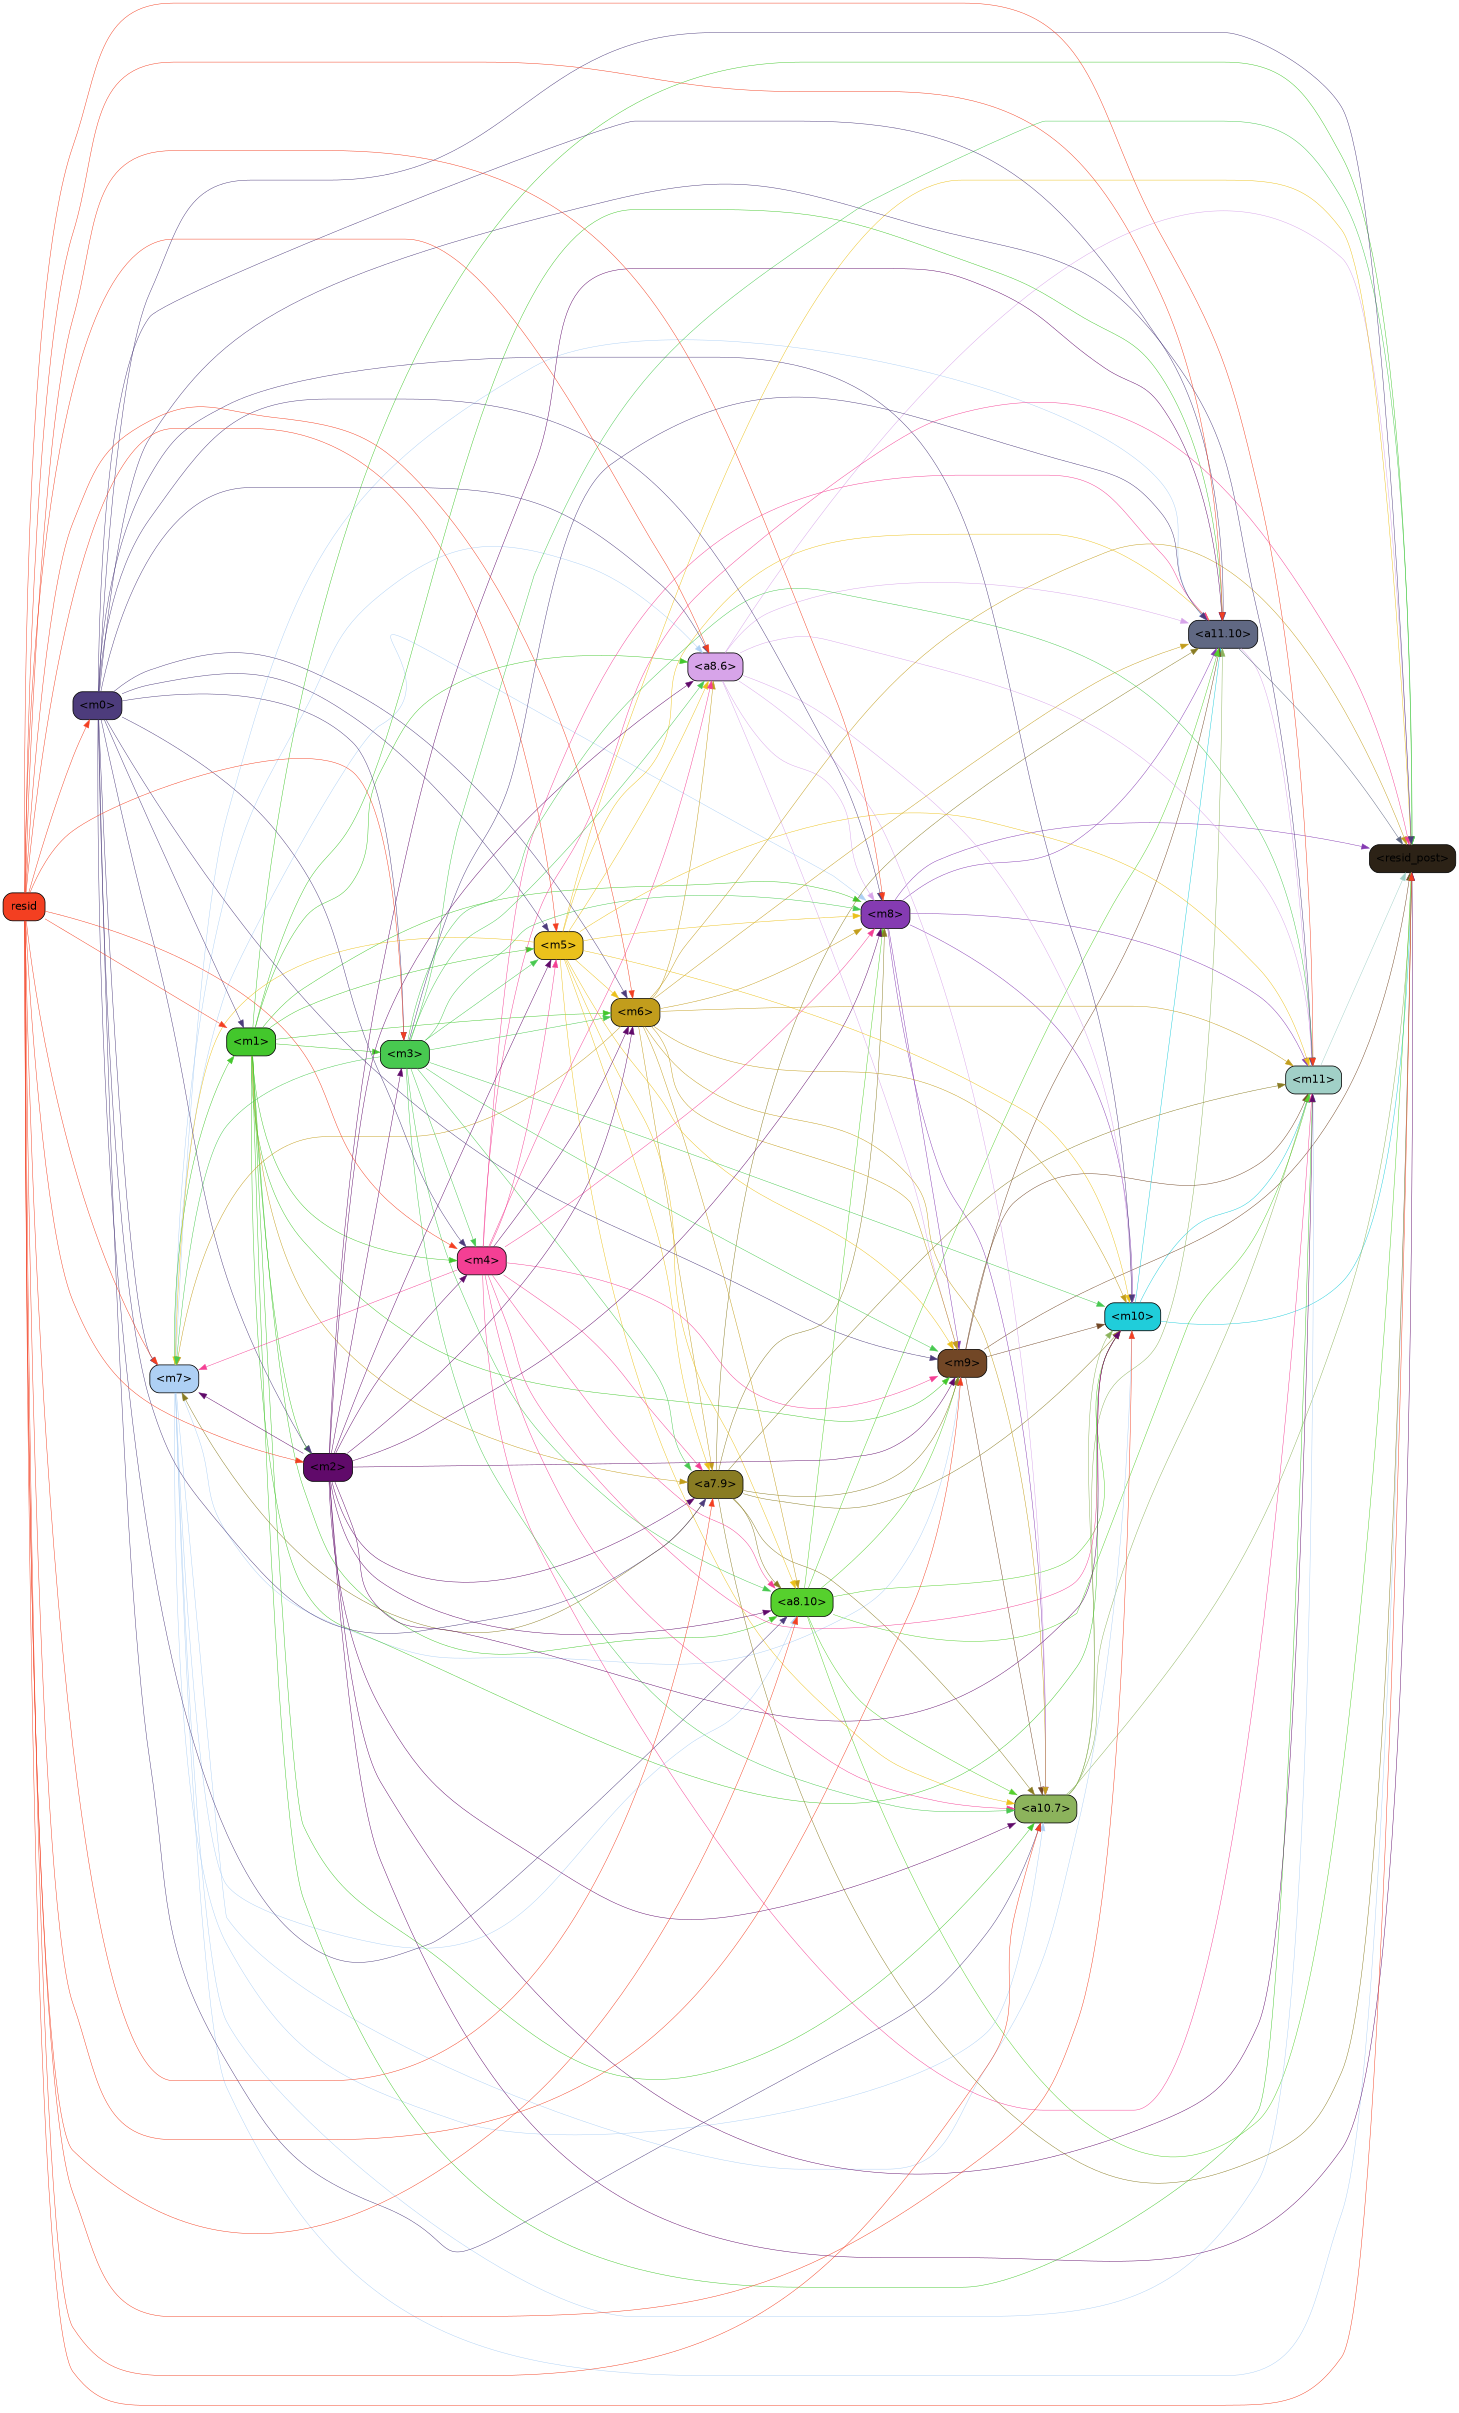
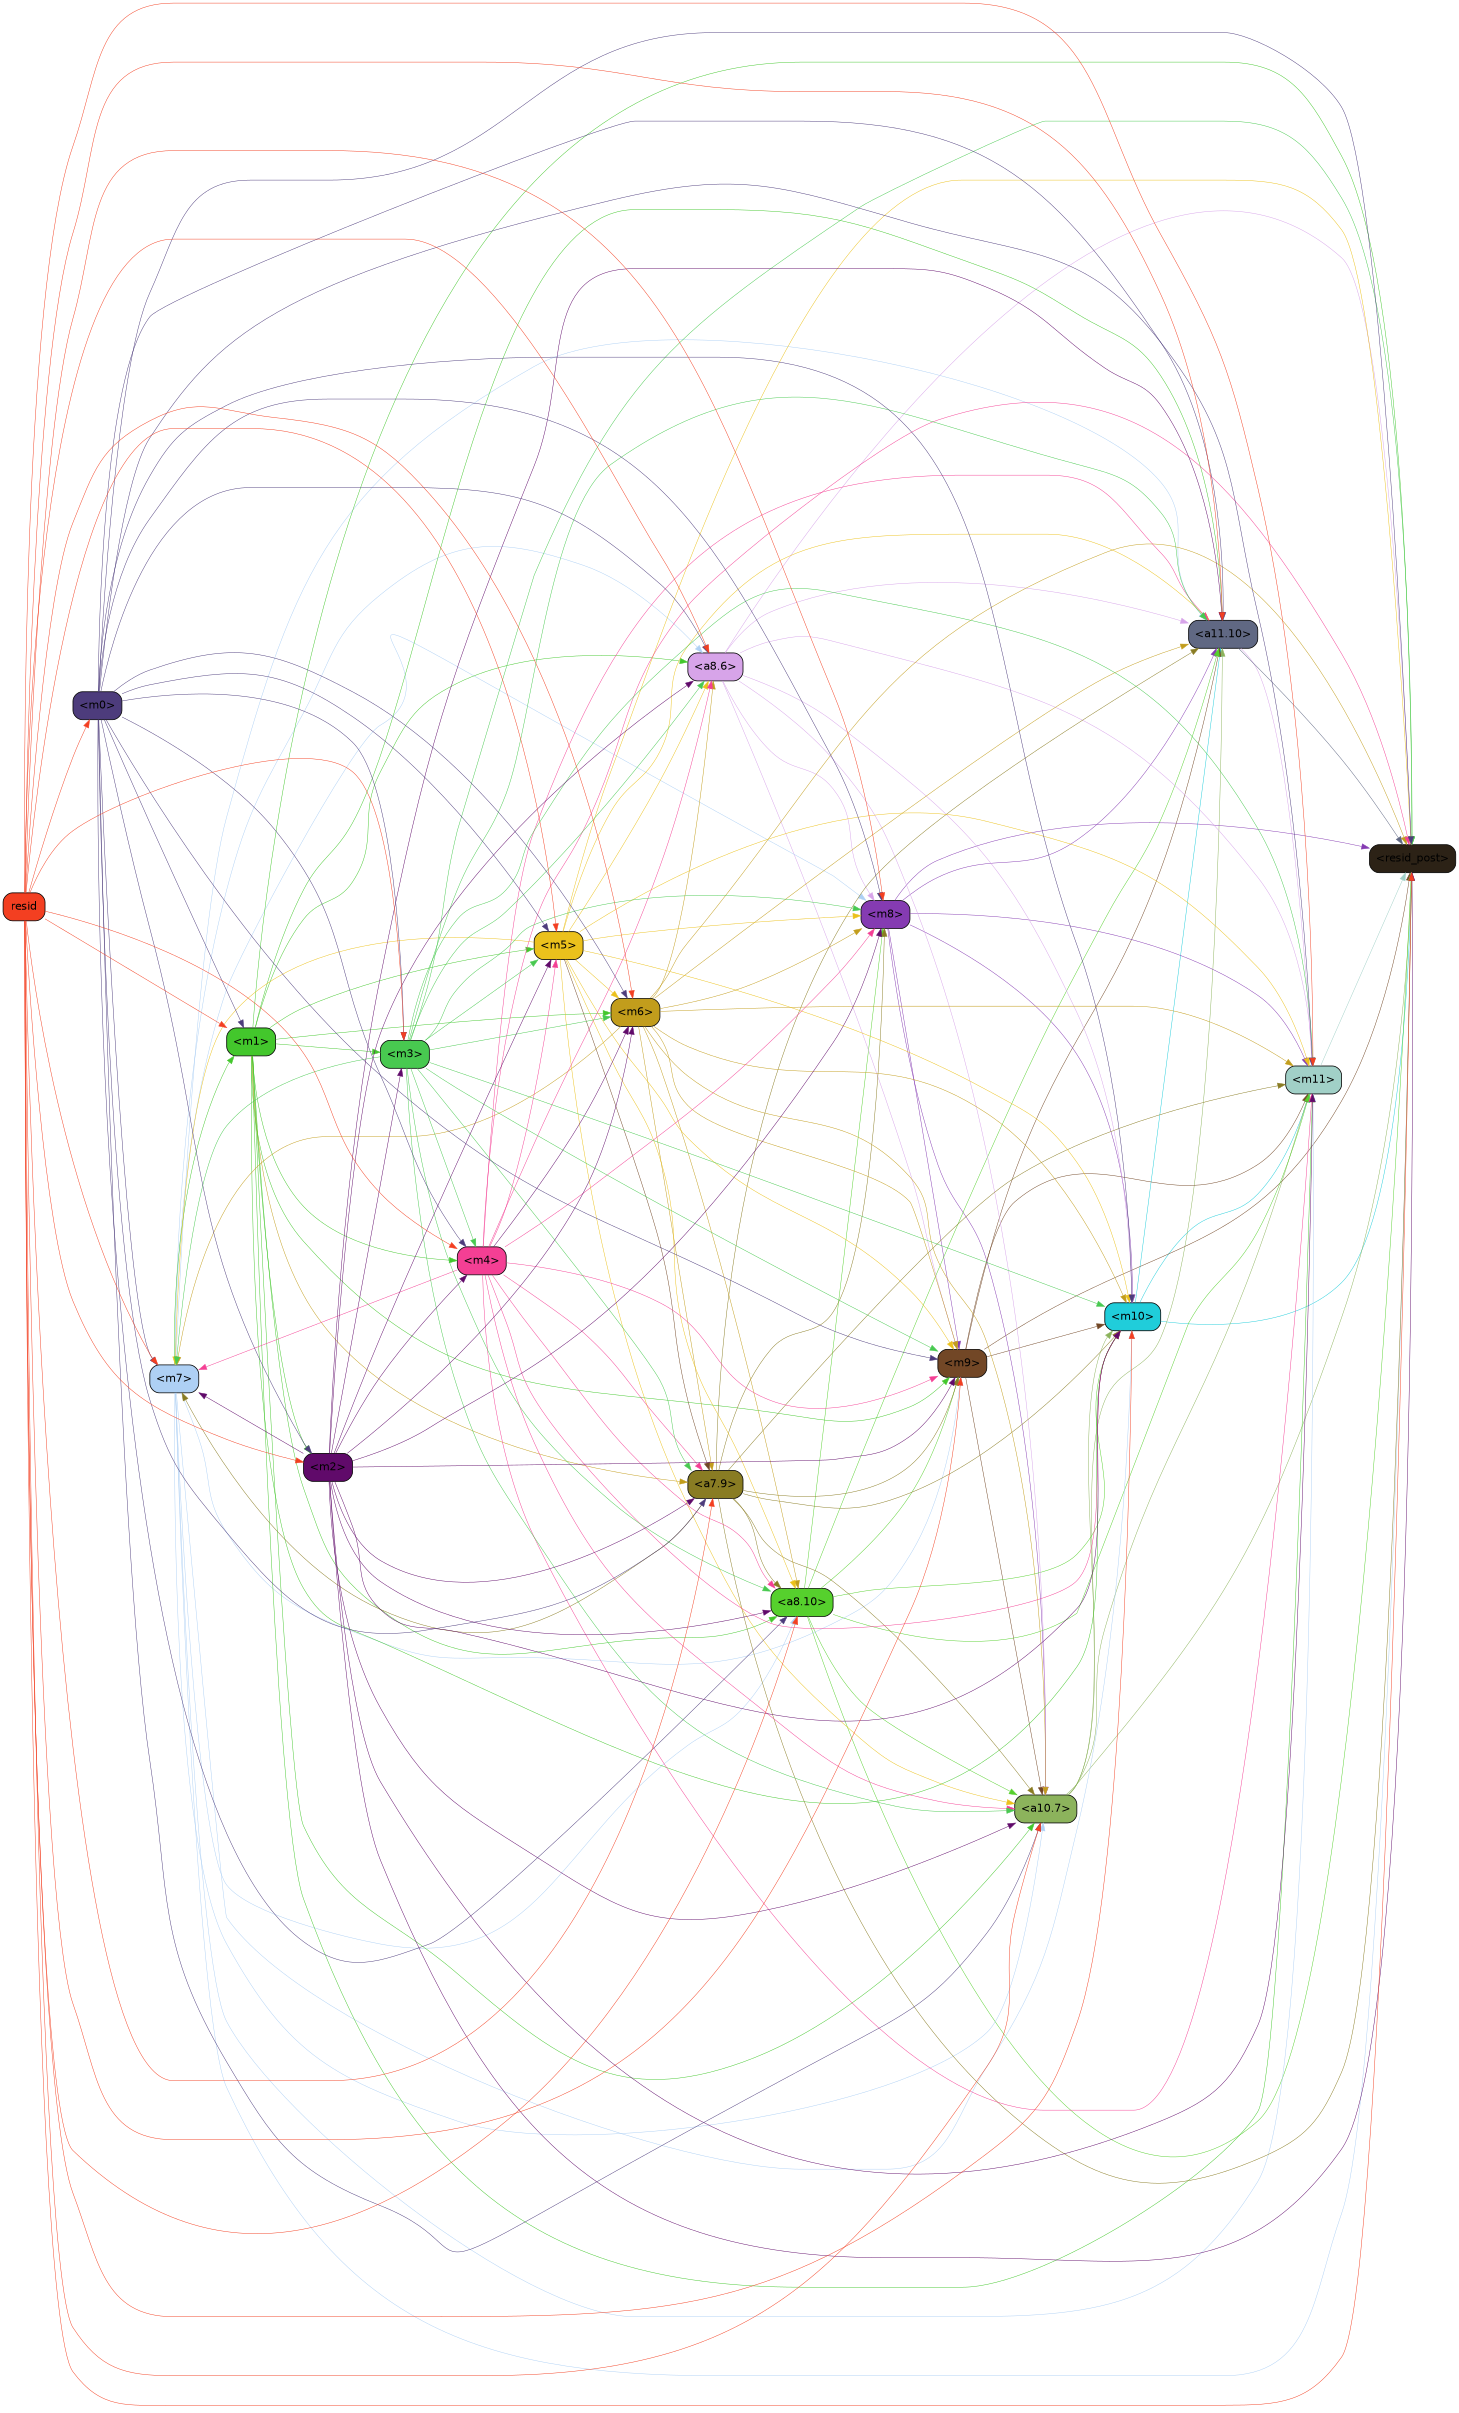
(647, 442) -> (647, 442)
(541, 893) -> none
(649, 1208) -> (649, 1208)
